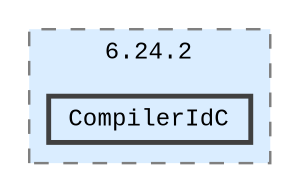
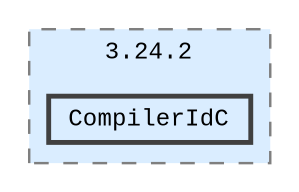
(150, 52) -> (150, 52)
